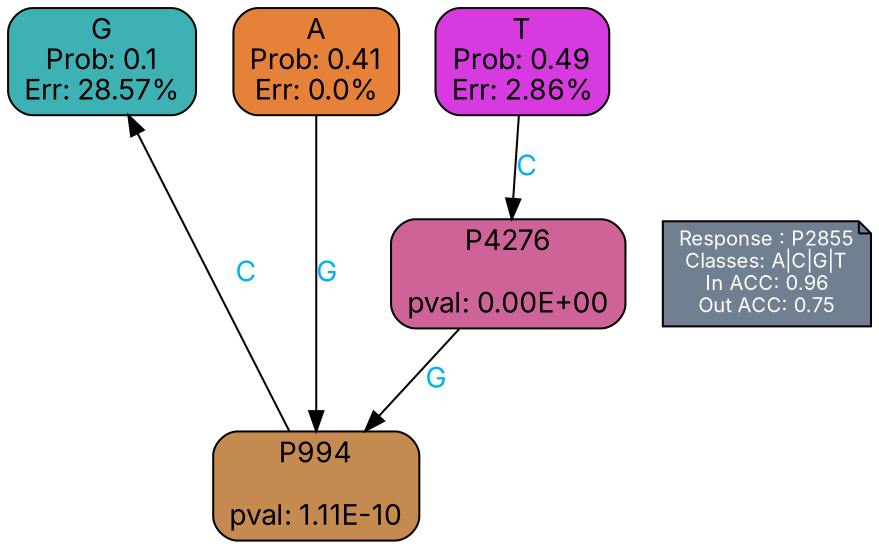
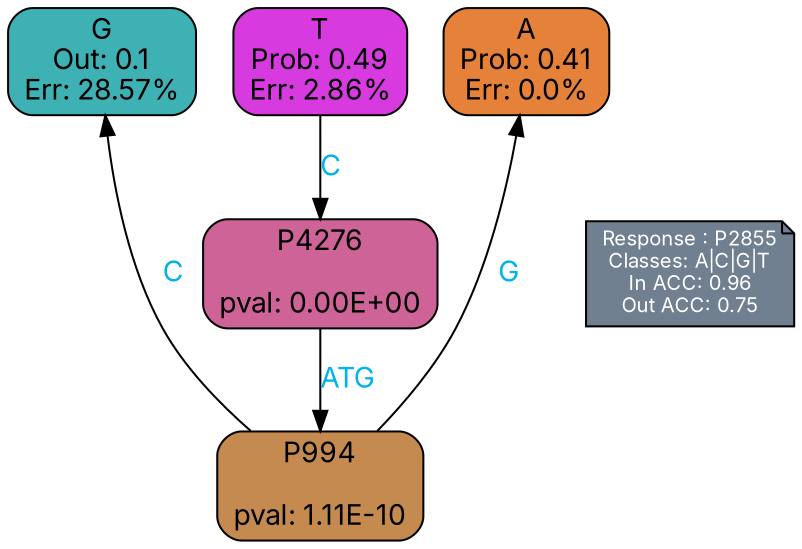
(102, 62) -> (102, 62)
(316, 263) -> (471, 295)
(437, 380) -> (349, 380)
